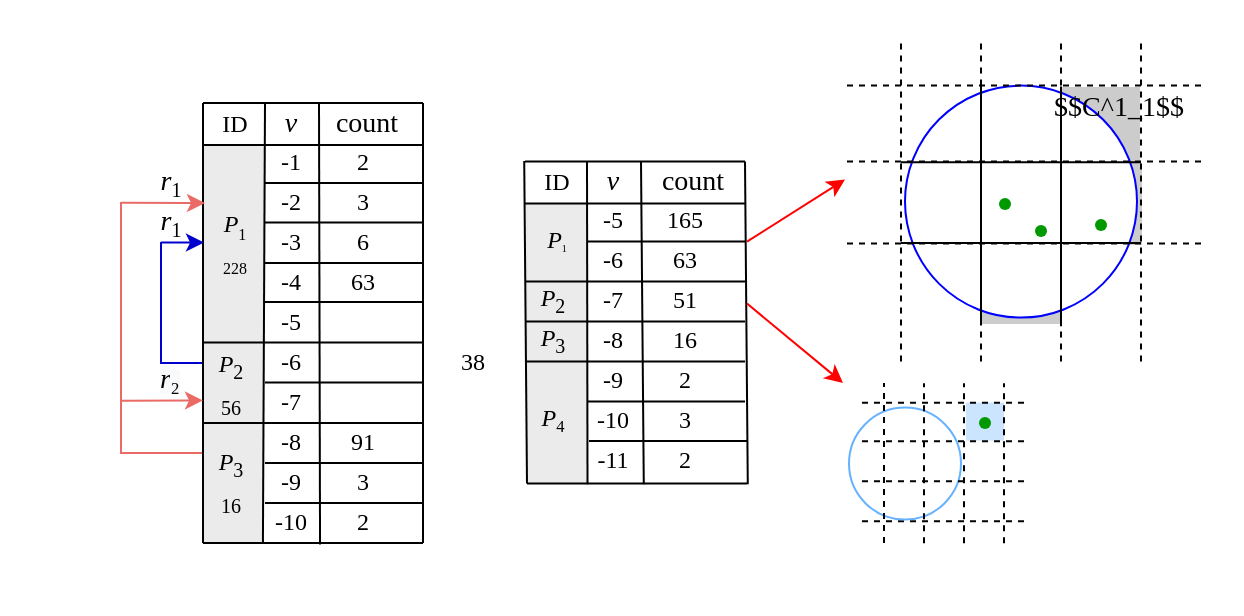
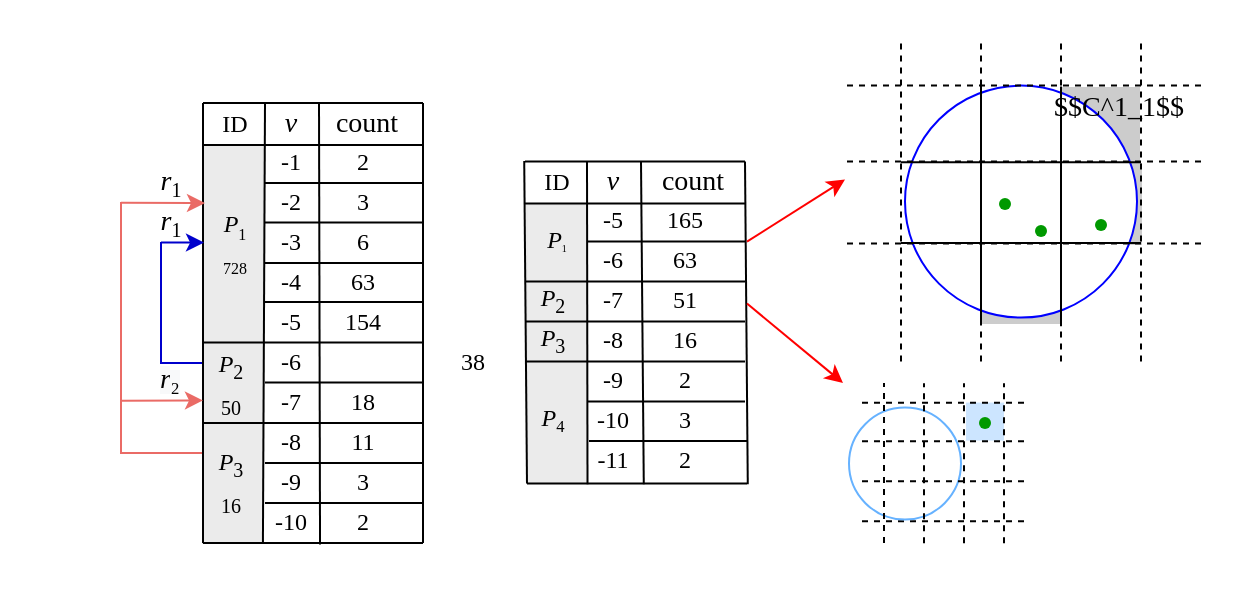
(236, 245) -> (236, 245)
none -> (363, 323)
(232, 385) -> (232, 385)
none -> (363, 403)
(364, 443) -> (364, 443)
